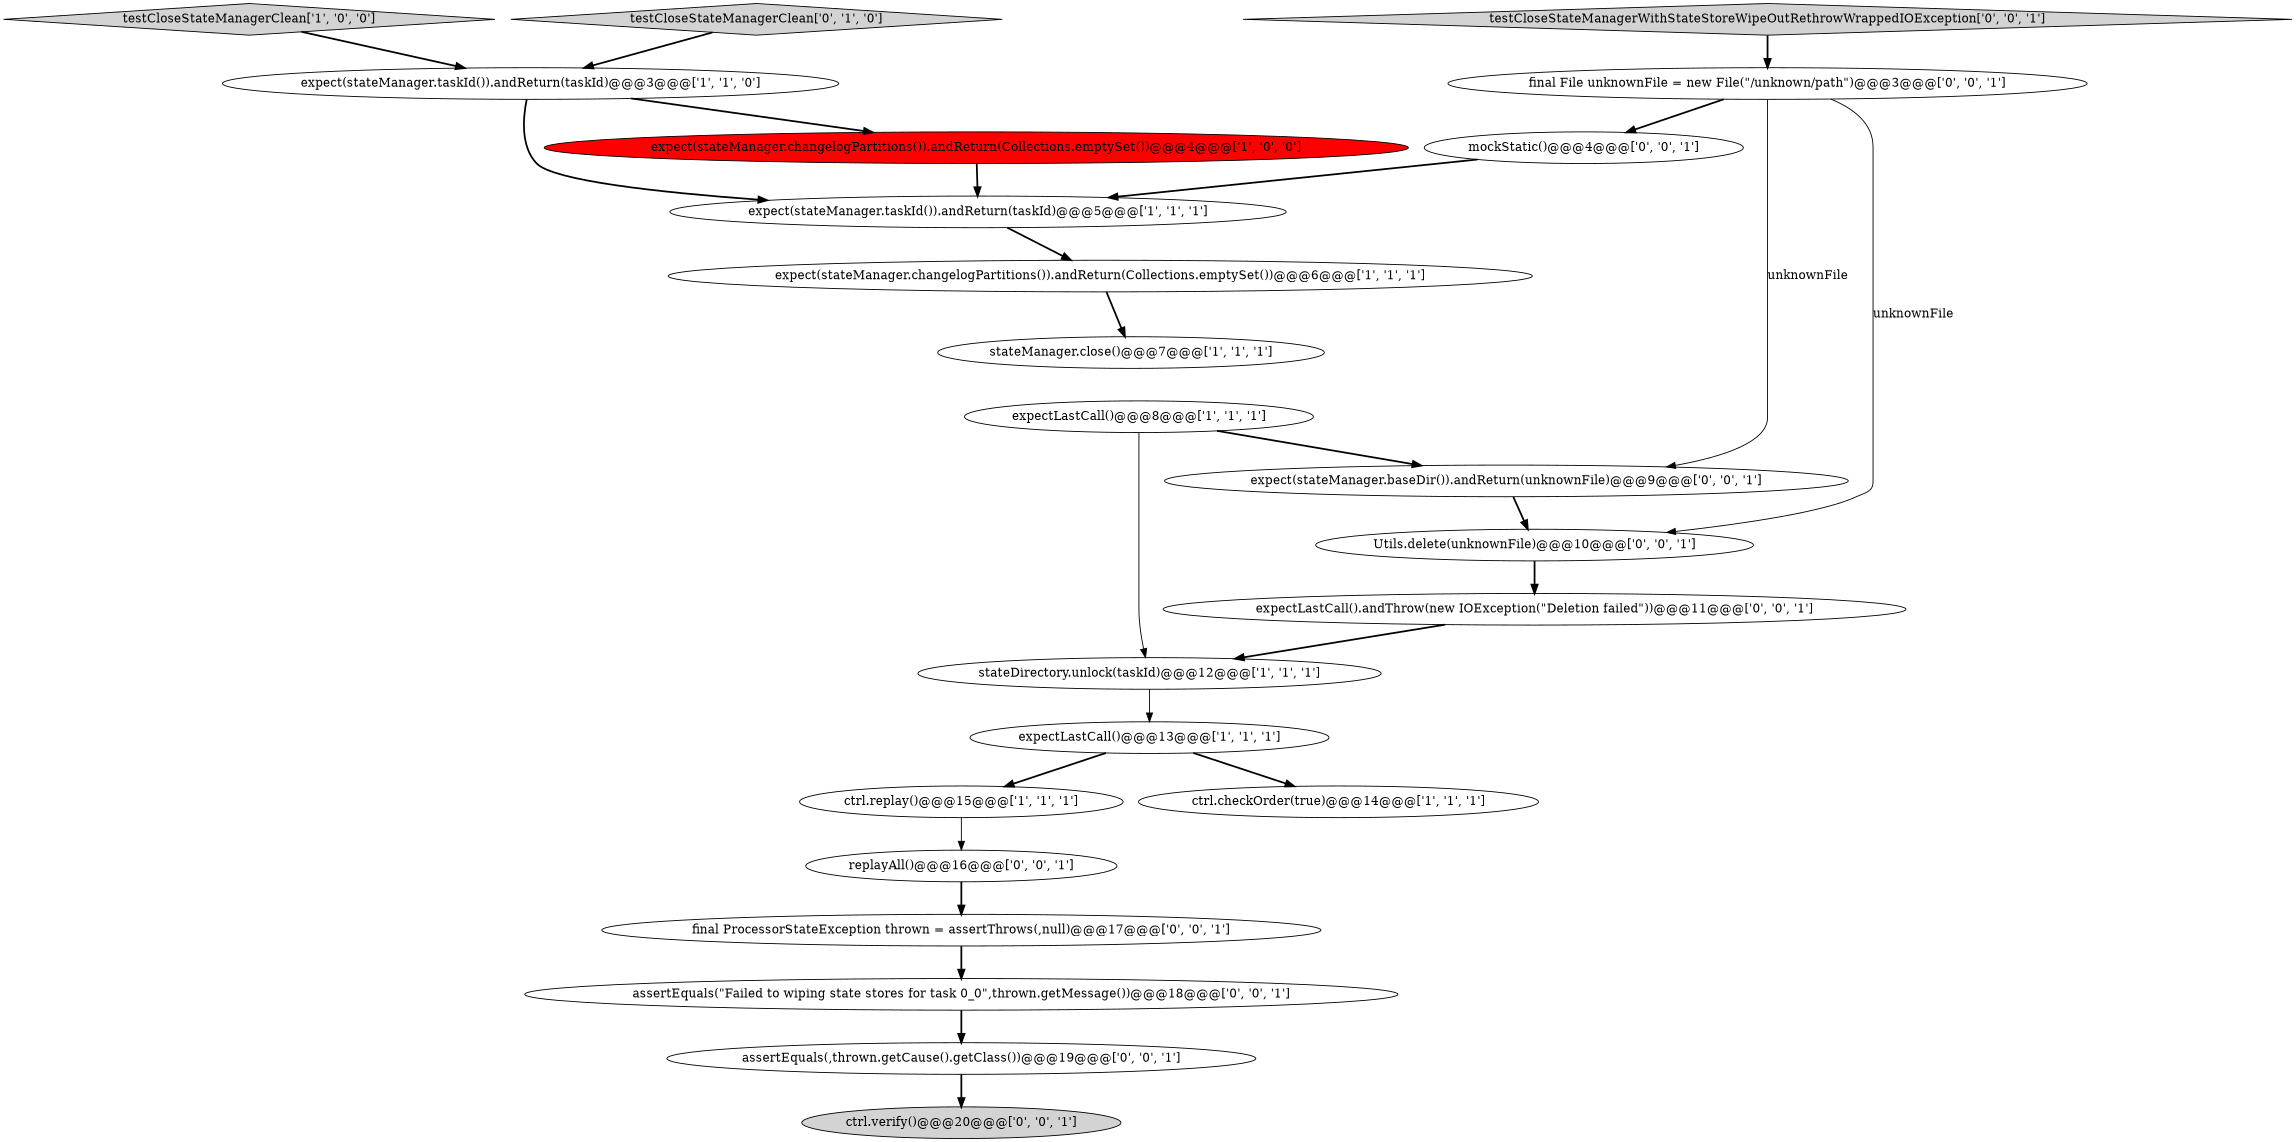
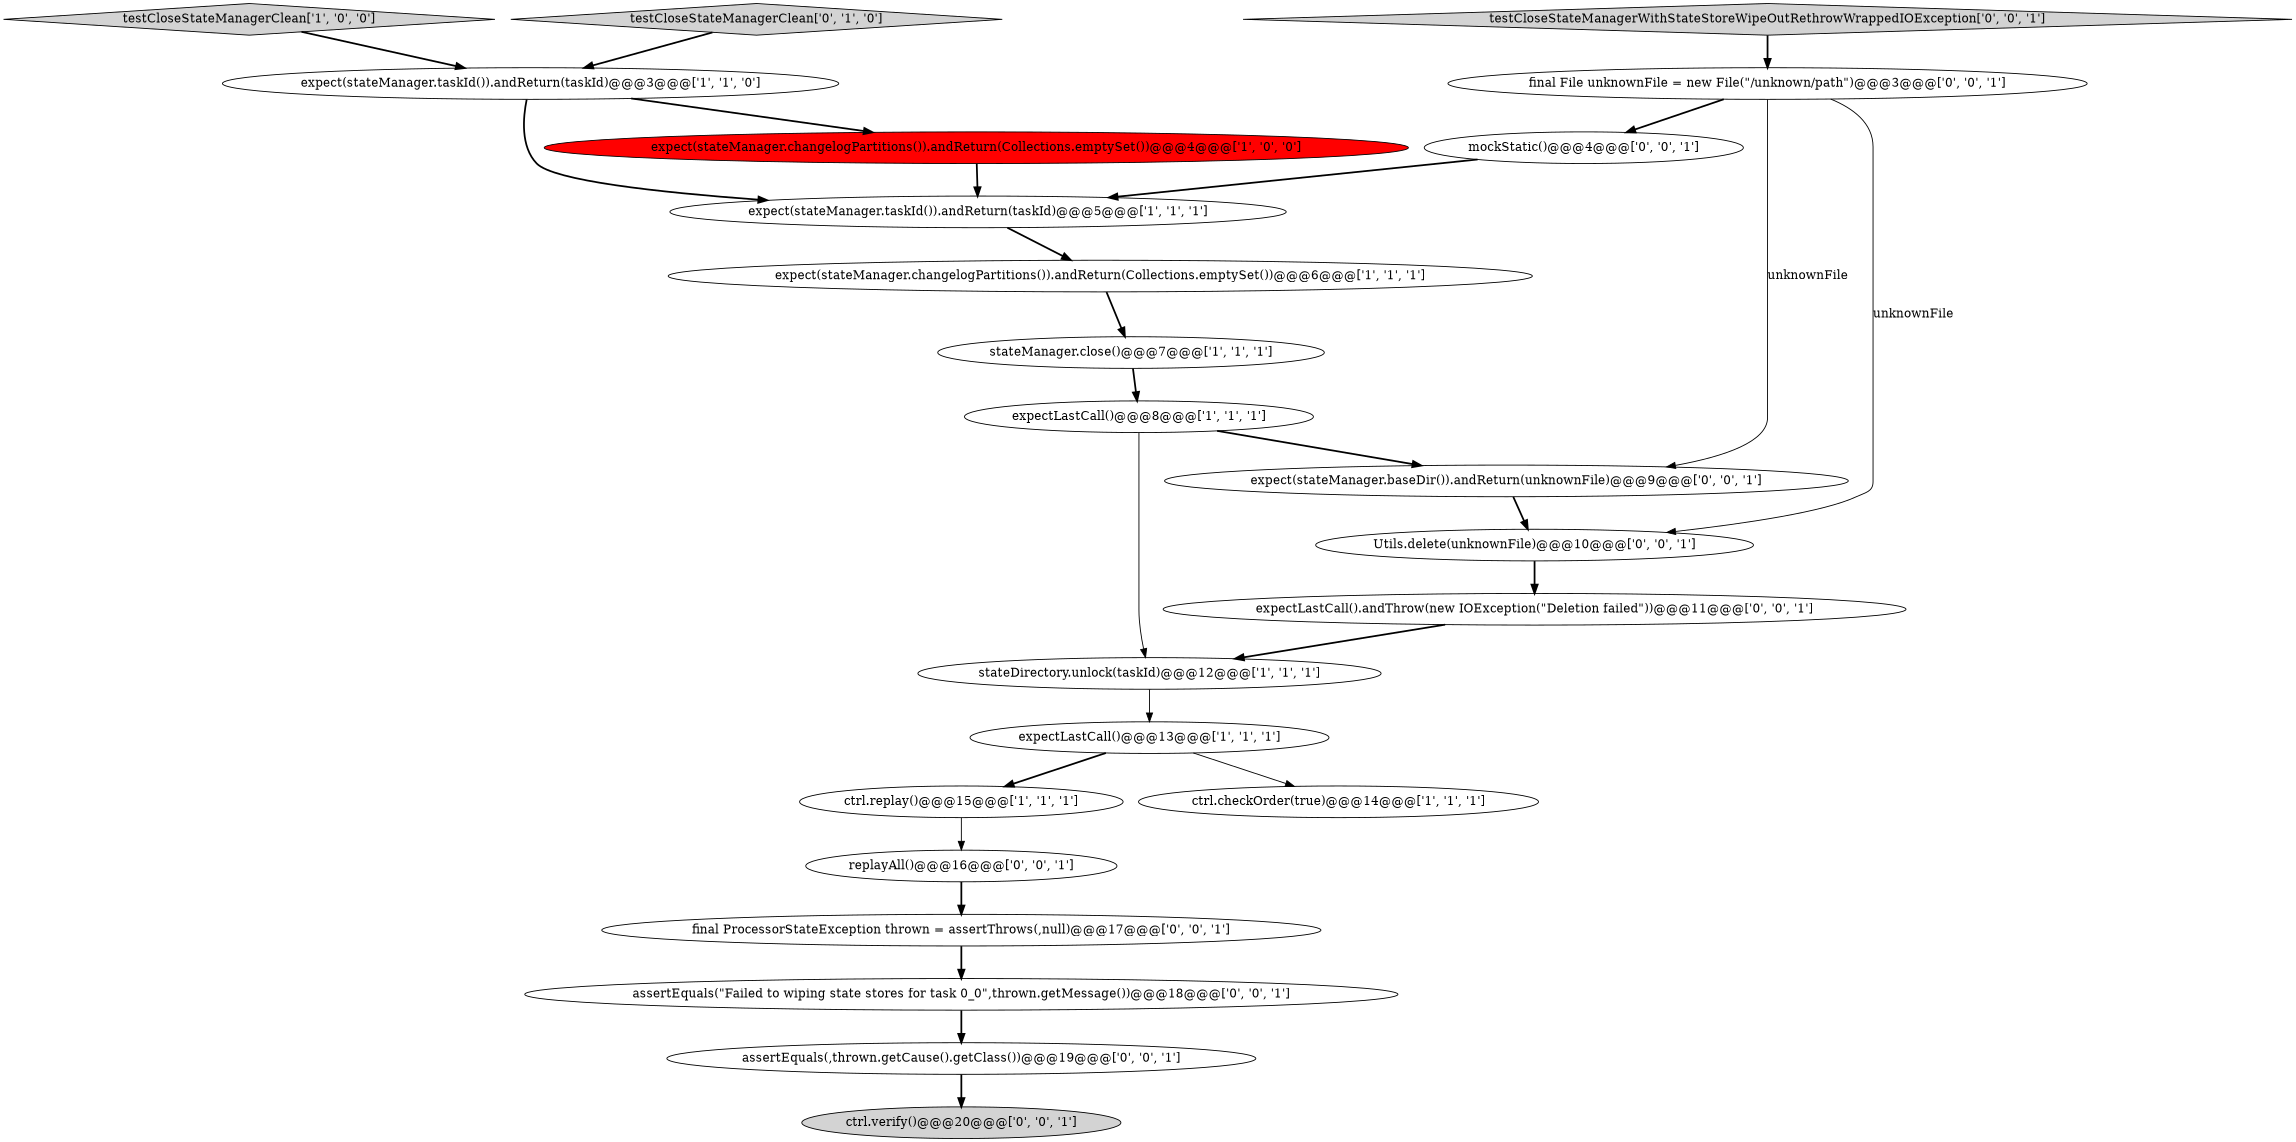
none -> (1134, 380)
(1240, 768) -> (1240, 768)
